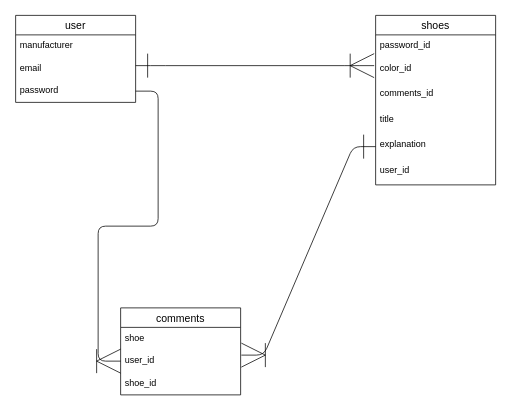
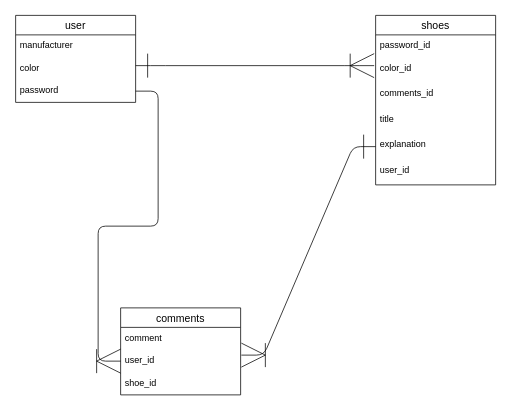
(30, 68) -> (31, 68)
(135, 338) -> (142, 338)
